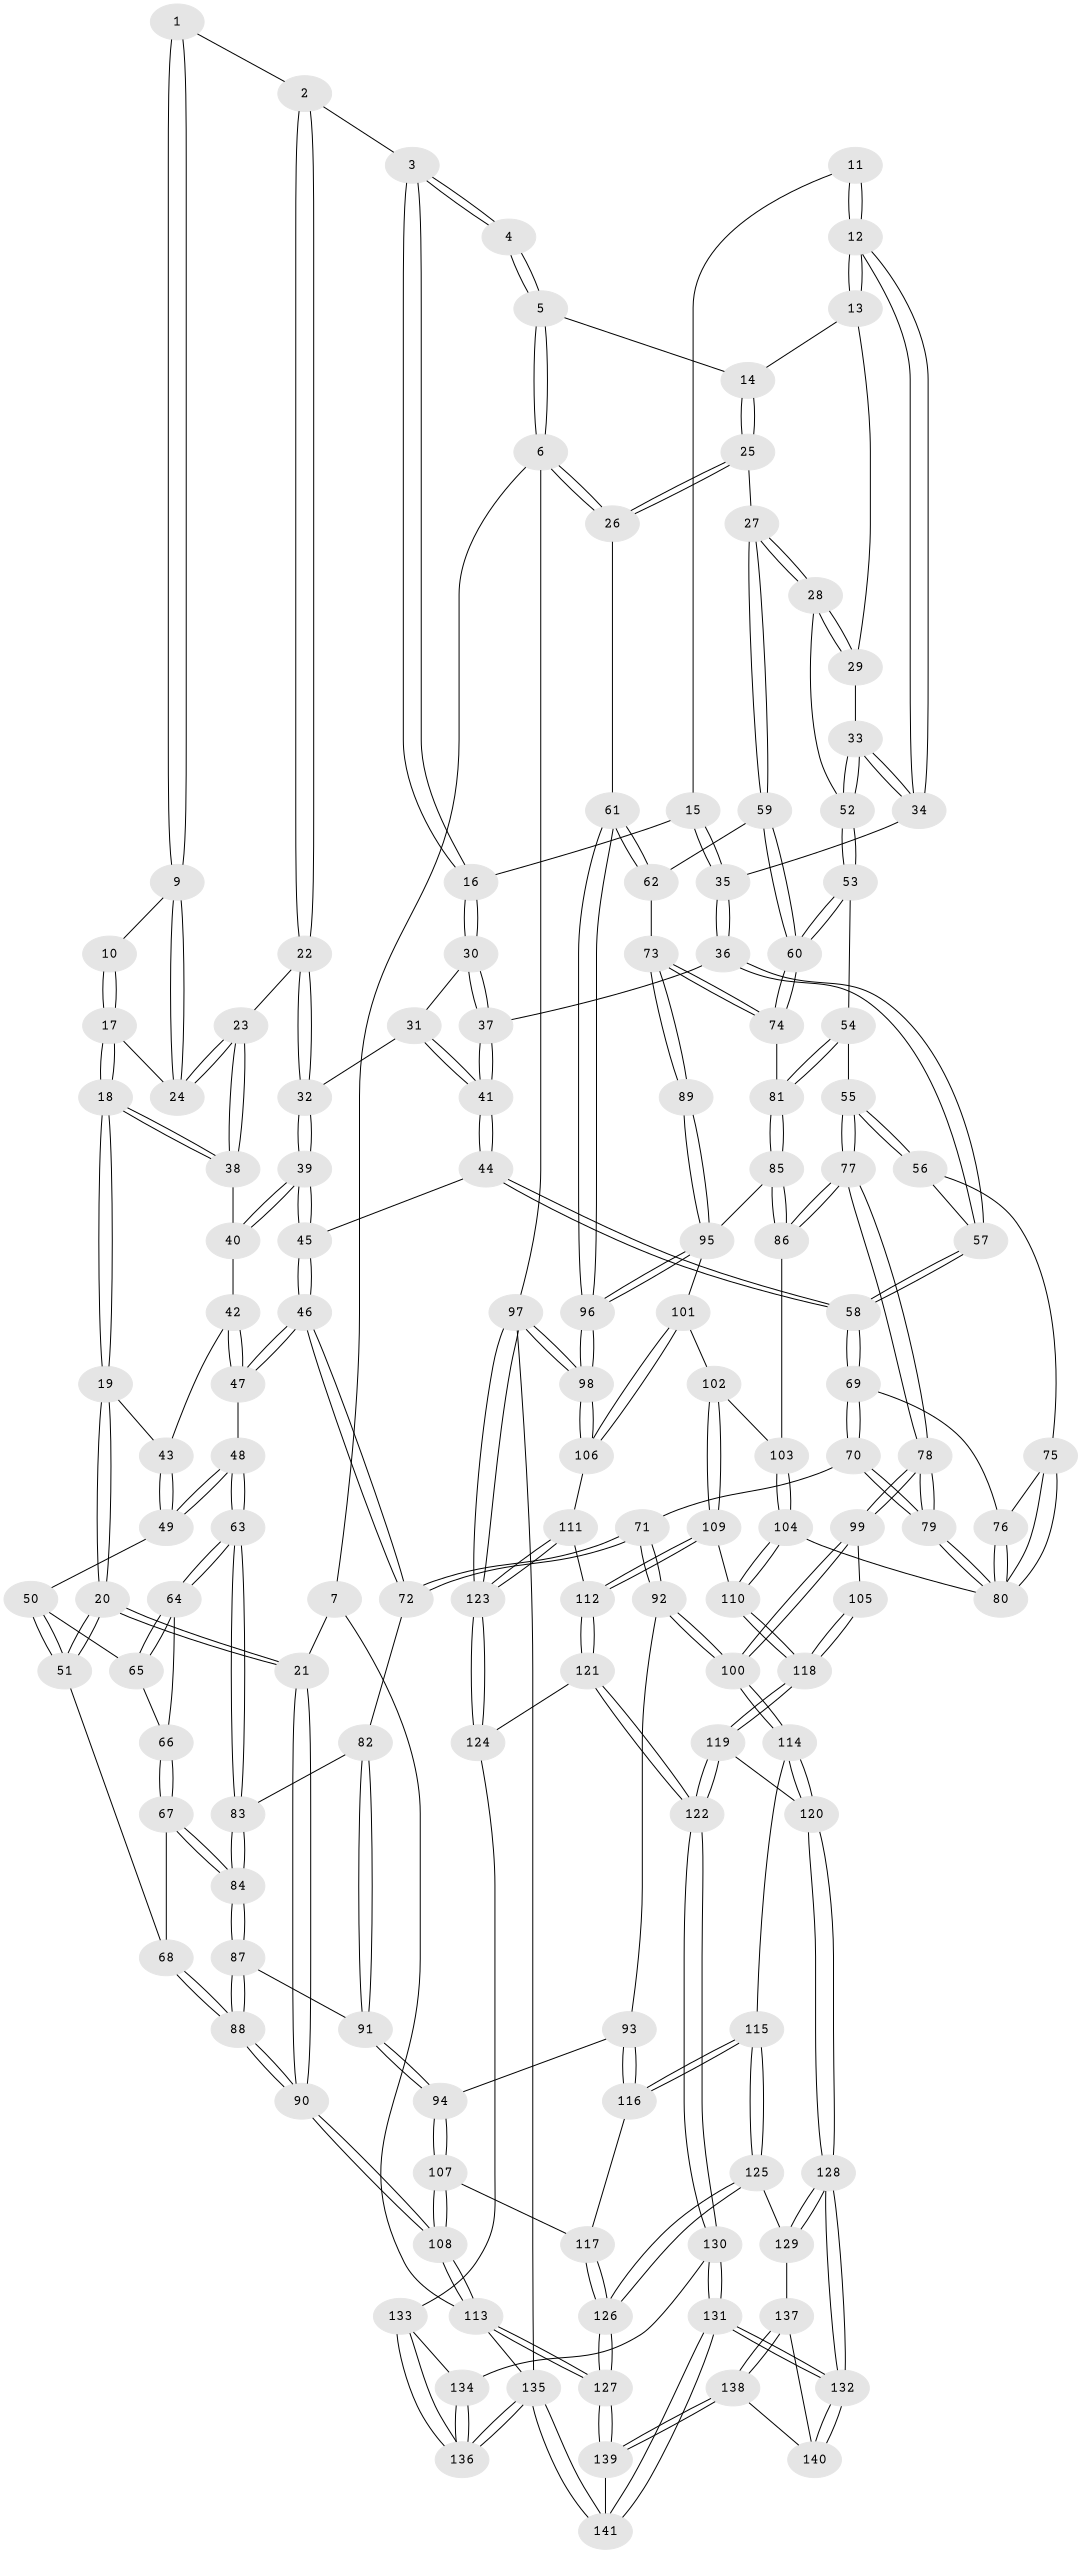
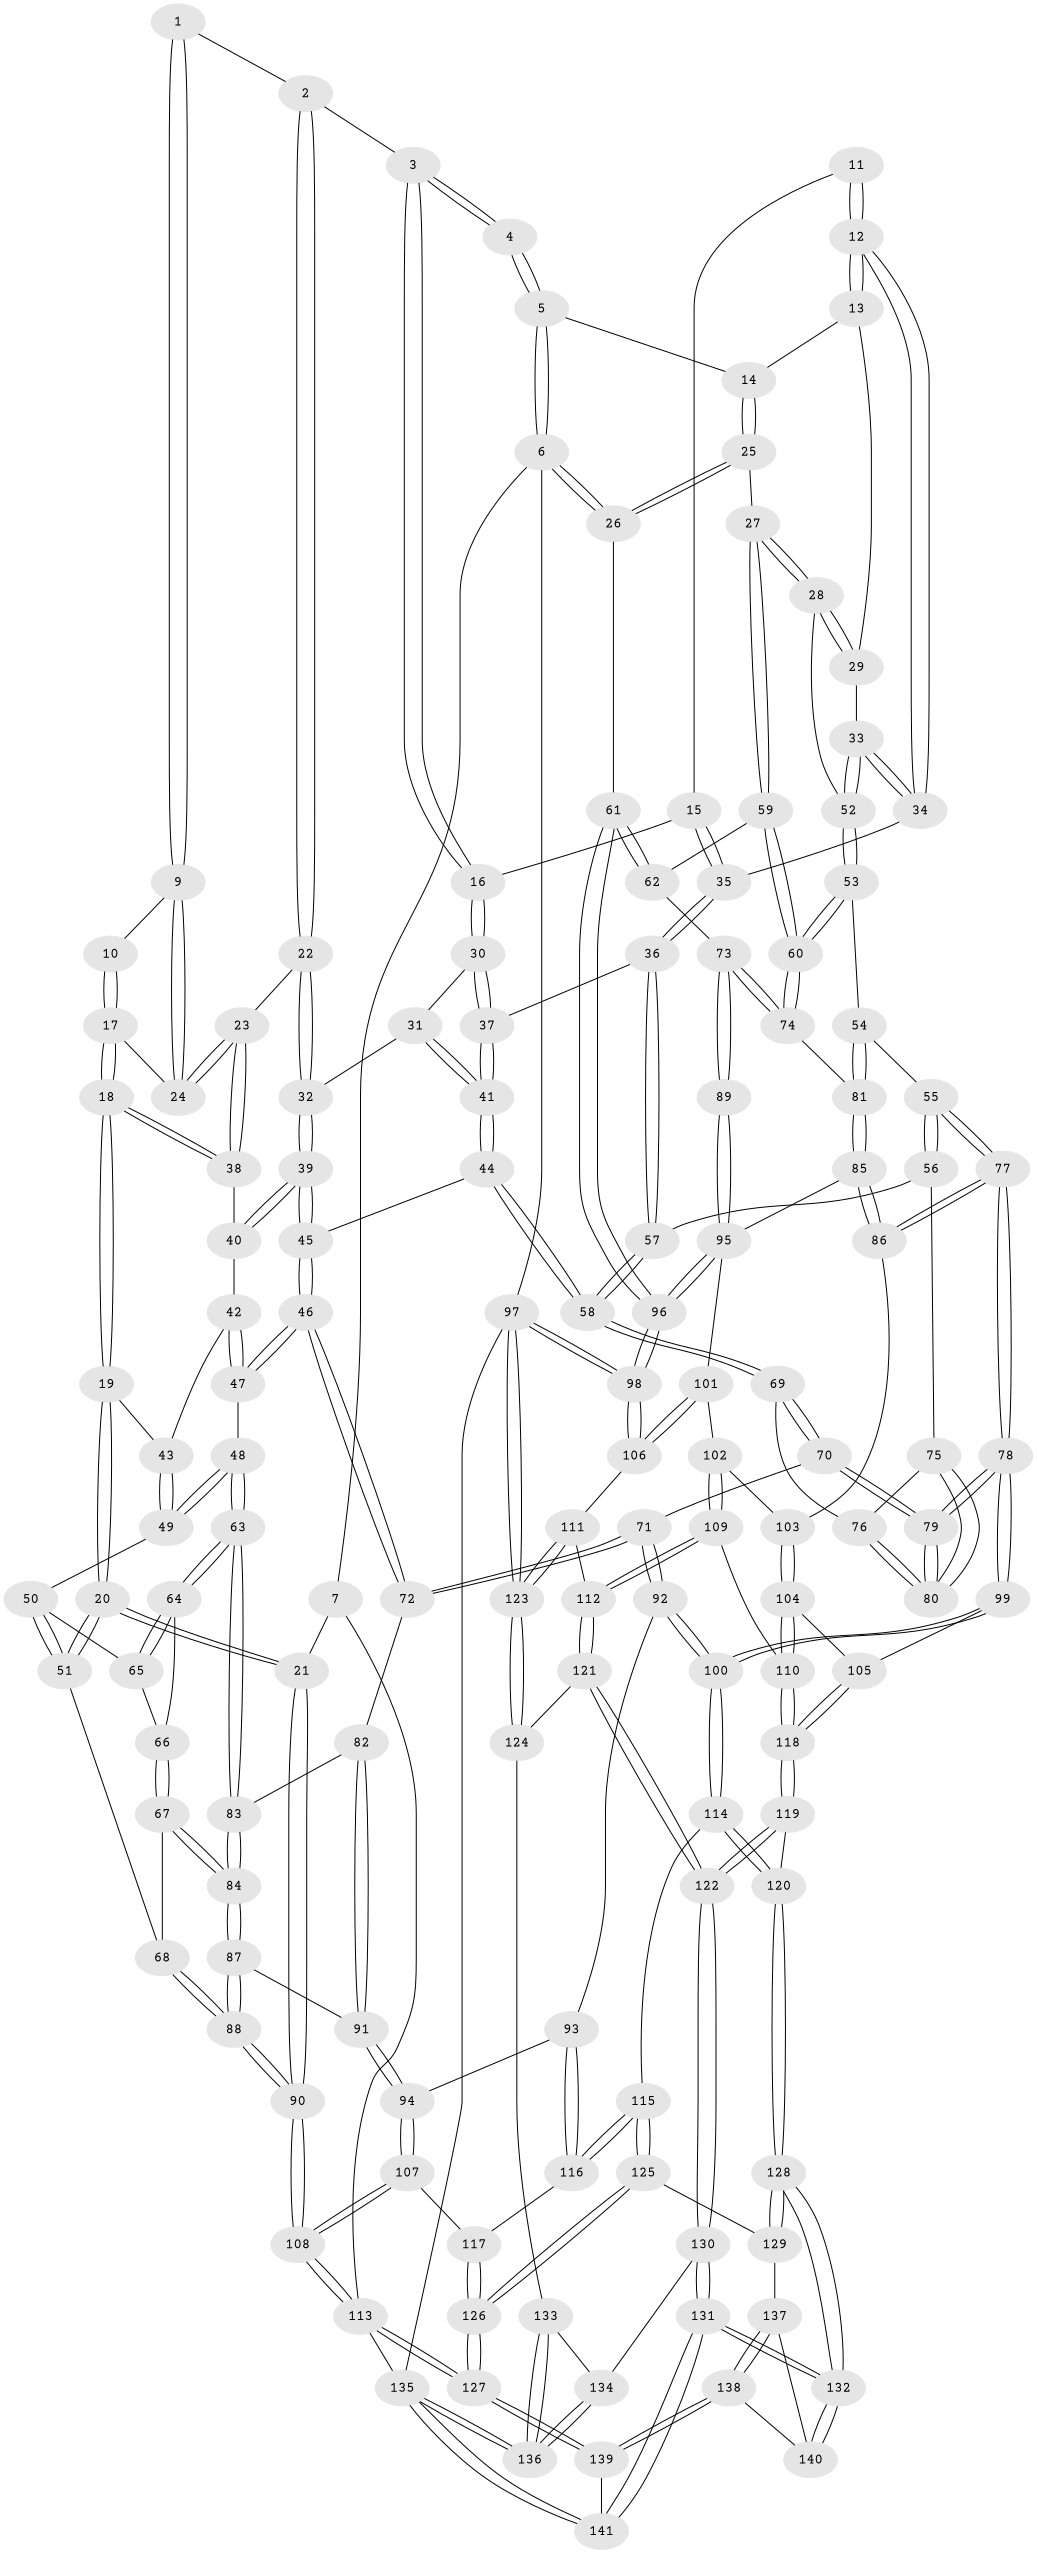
(890, 1569) -> (819, 1631)
